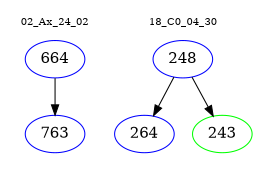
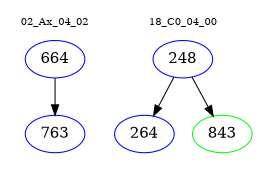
(55, 22) -> (55, 22)
(183, 22) -> (183, 22)
(222, 134) -> (222, 134)
